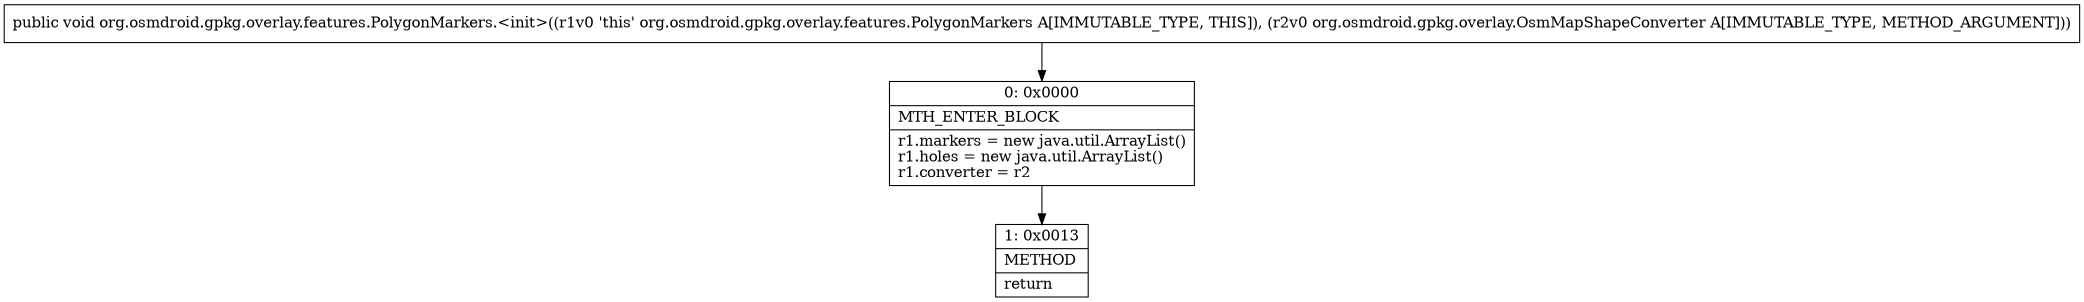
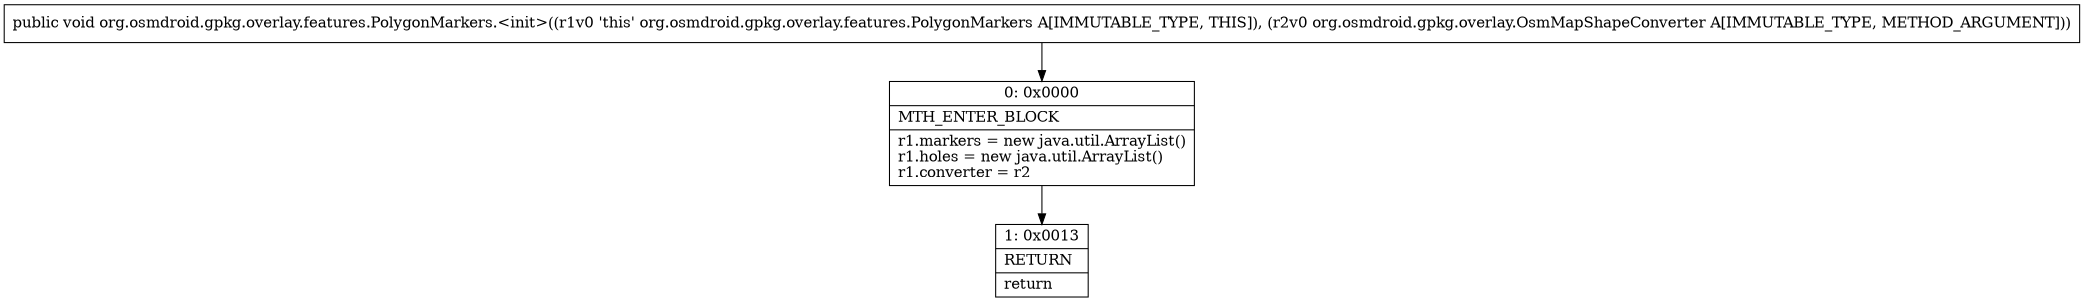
(1040, 260) -> (1038, 260)
